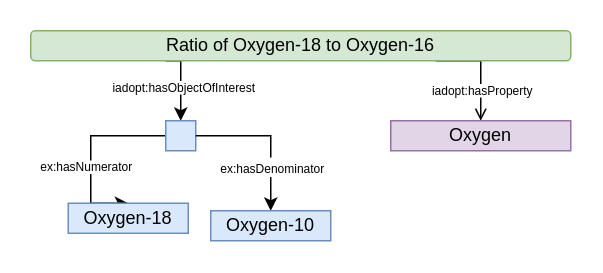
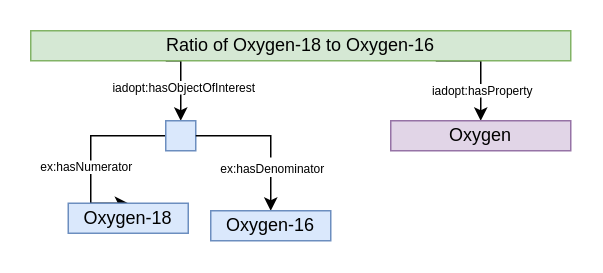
(301, 46) -> (301, 46)
(481, 111) -> (481, 109)
(271, 226) -> (271, 226)
